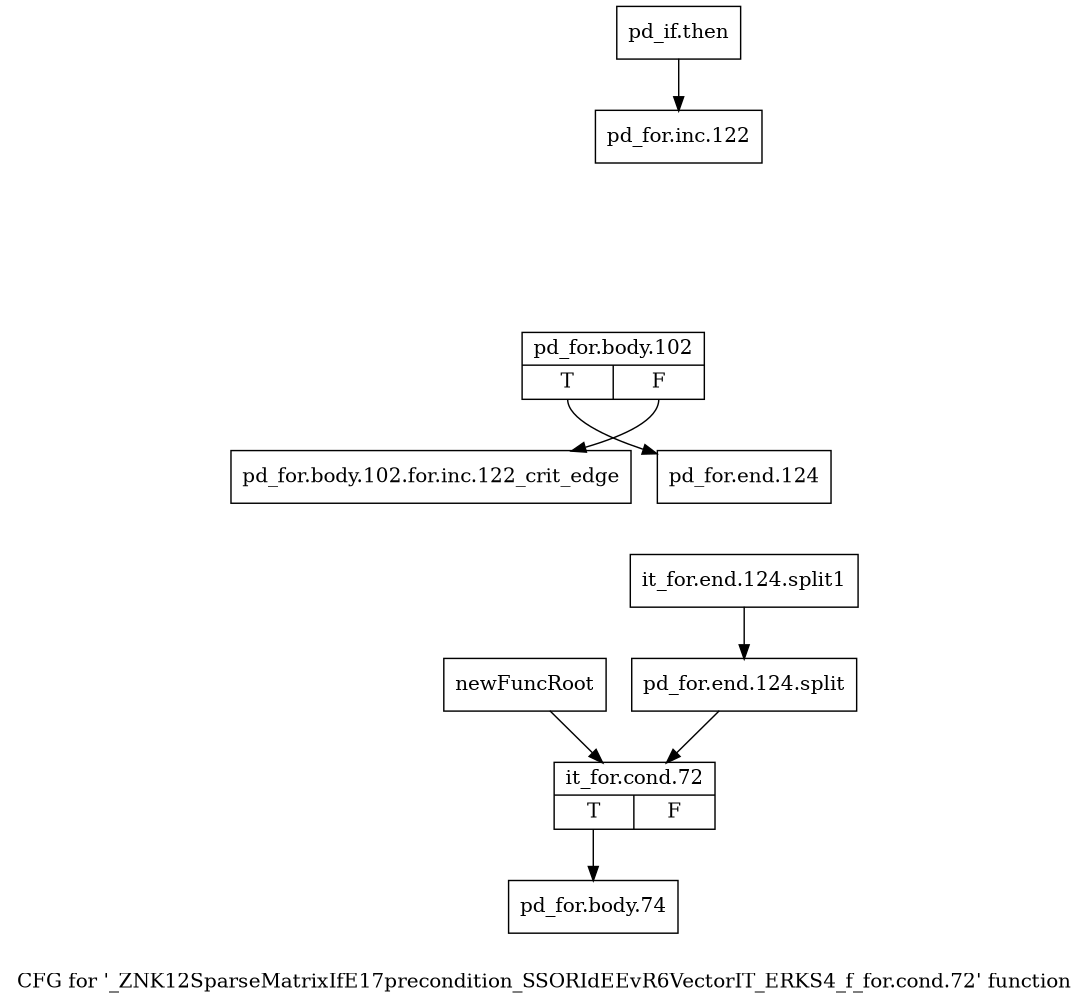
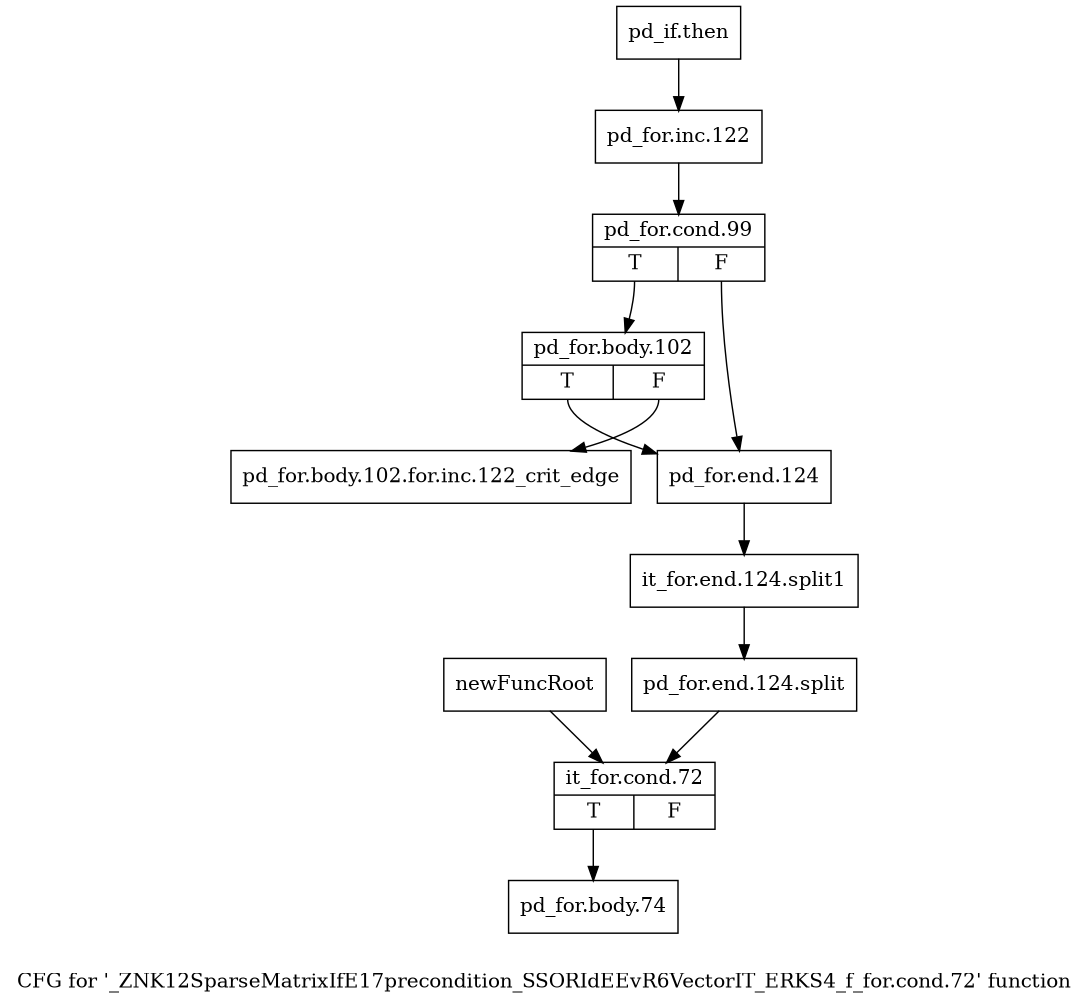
none -> (679, 248)
none -> (744, 522)
